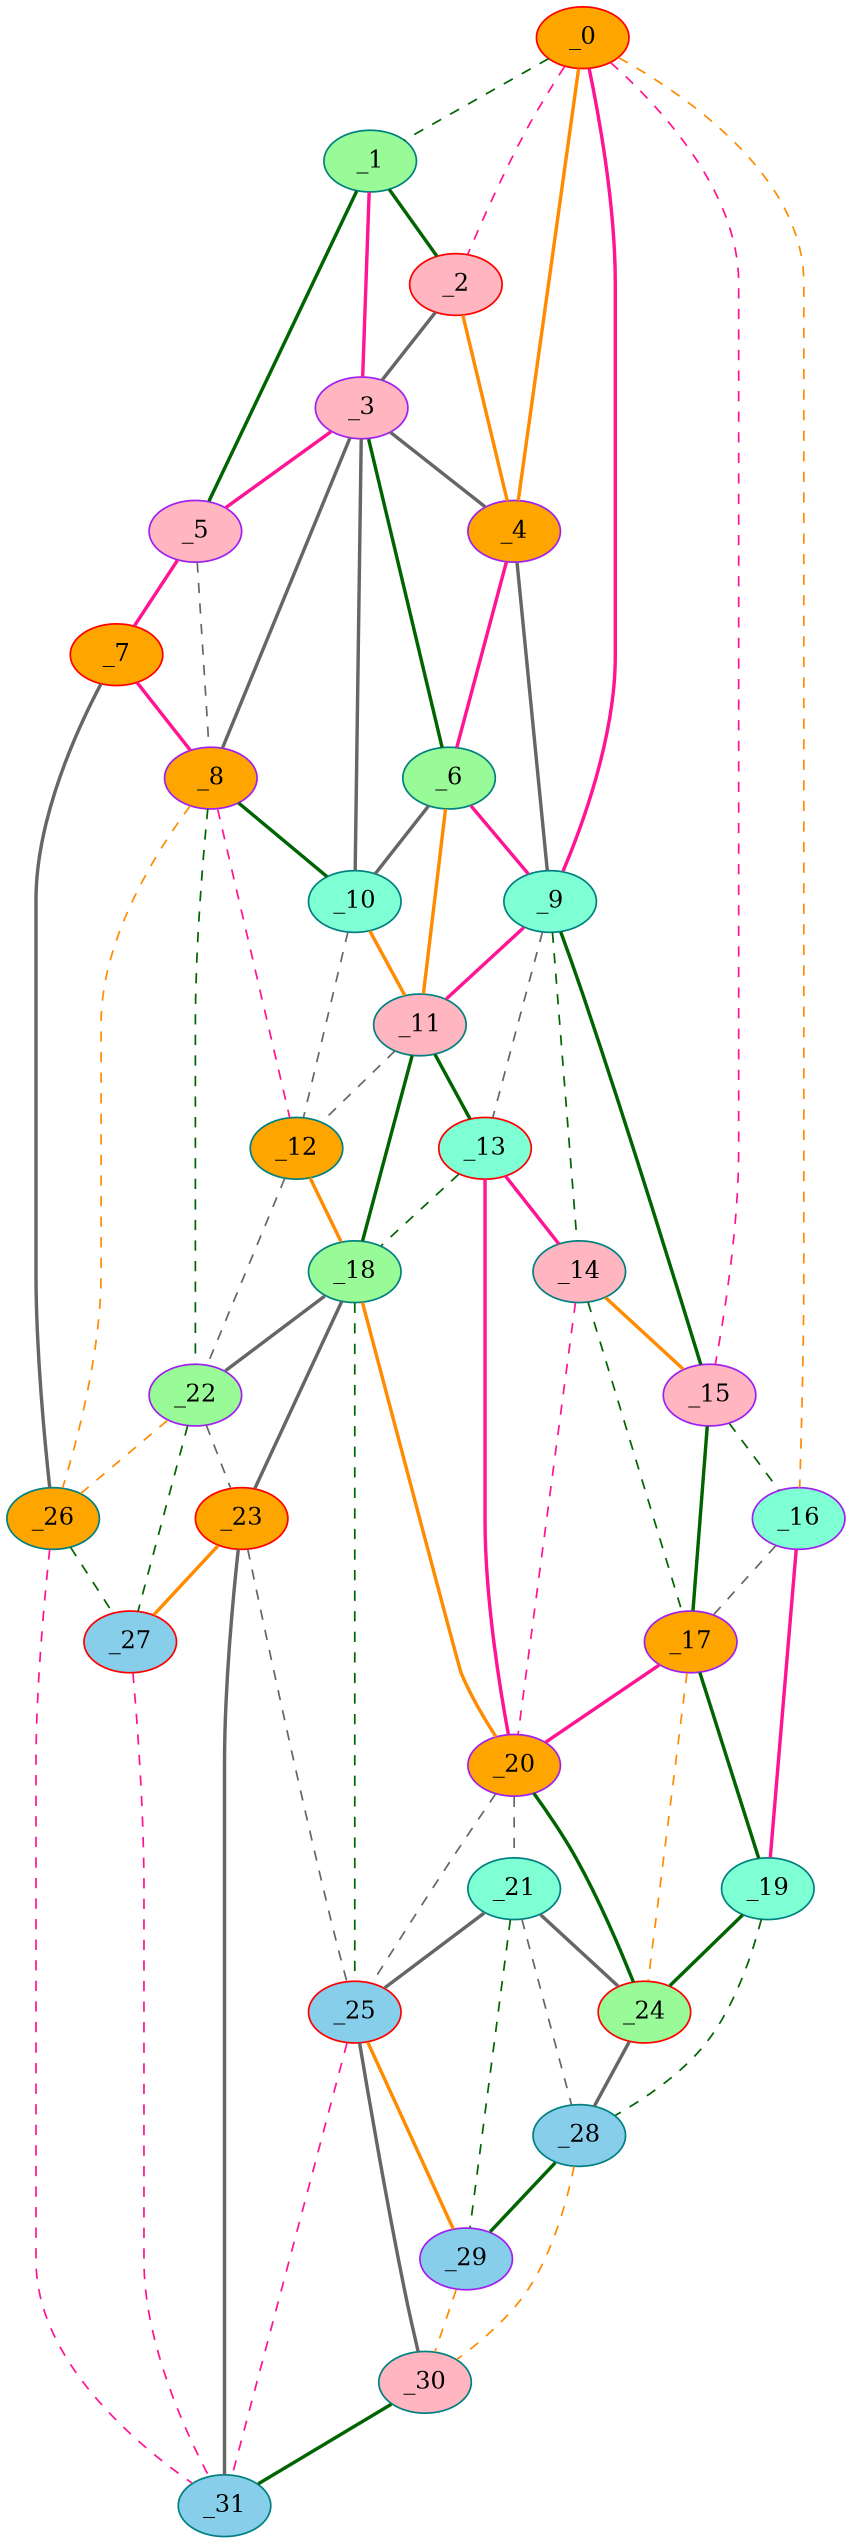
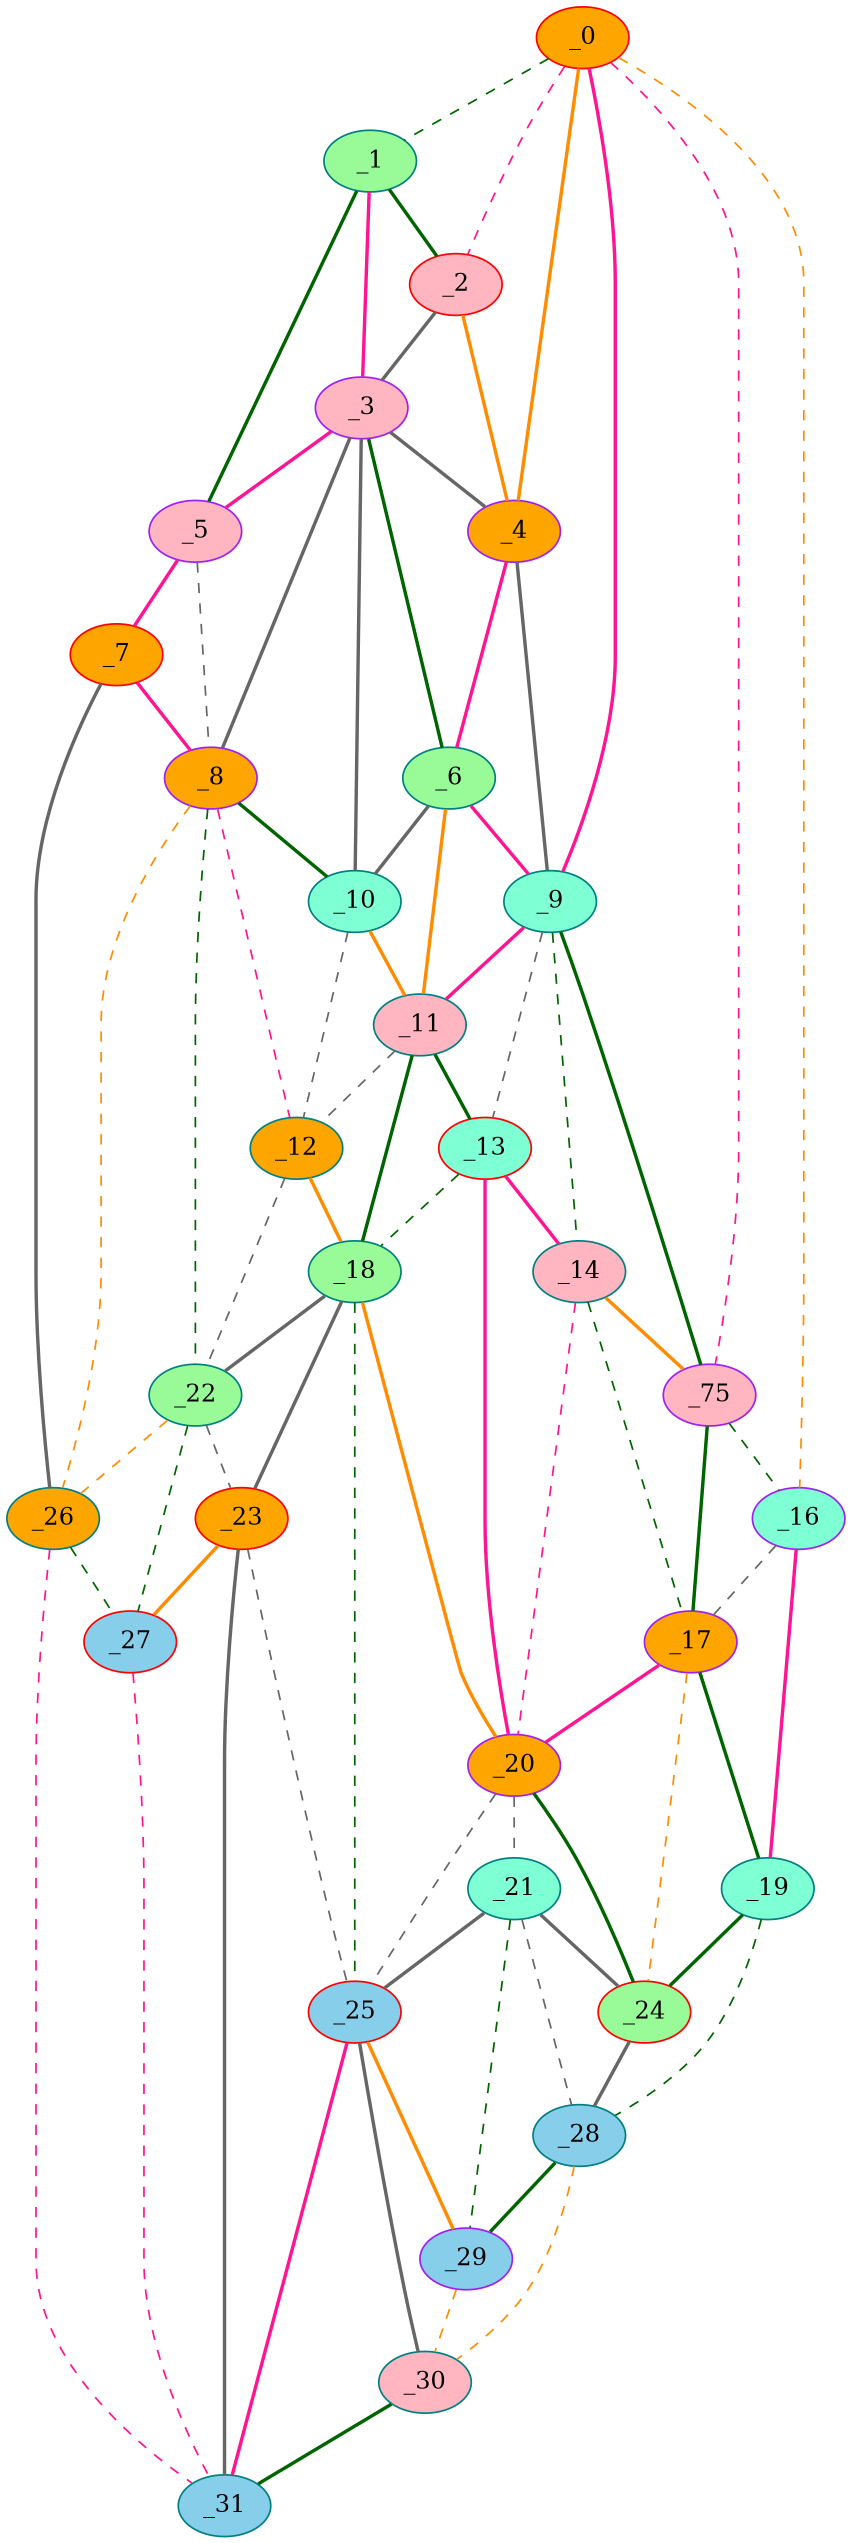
(195, 1395) -> (195, 1395)
(710, 1395) -> (710, 1395)
(290, 2259) -> (290, 2259)
